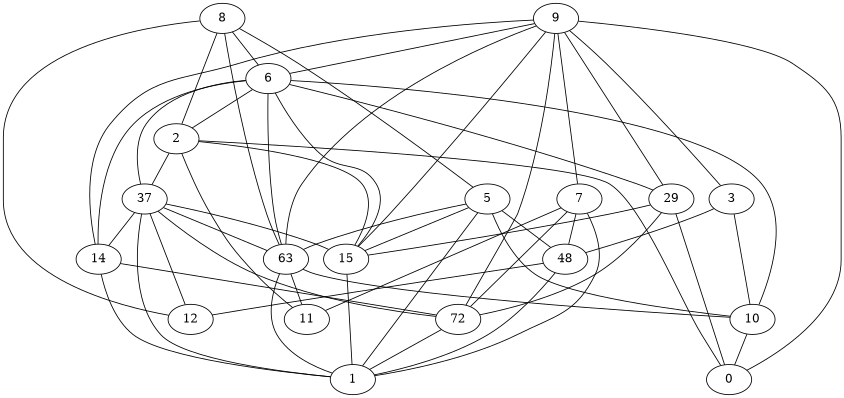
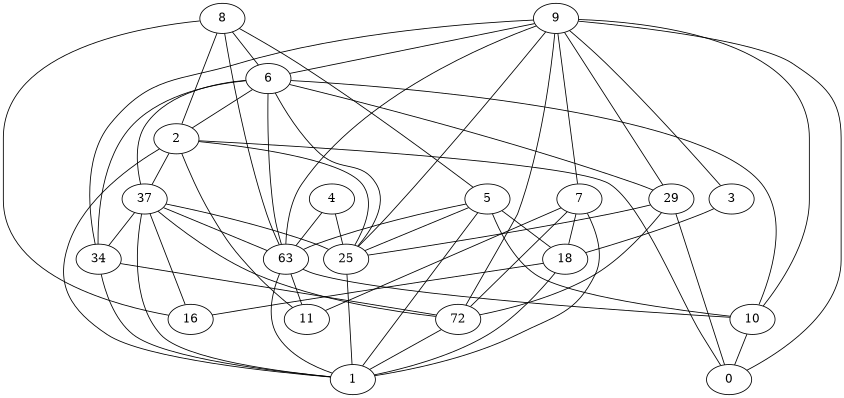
none -> (332, 199)
(99, 259) -> (99, 259)
(346, 259) -> (346, 259)
(565, 259) -> (565, 259)
(742, 259) -> (792, 90)
(191, 319) -> (191, 319)
none -> (102, 330)
